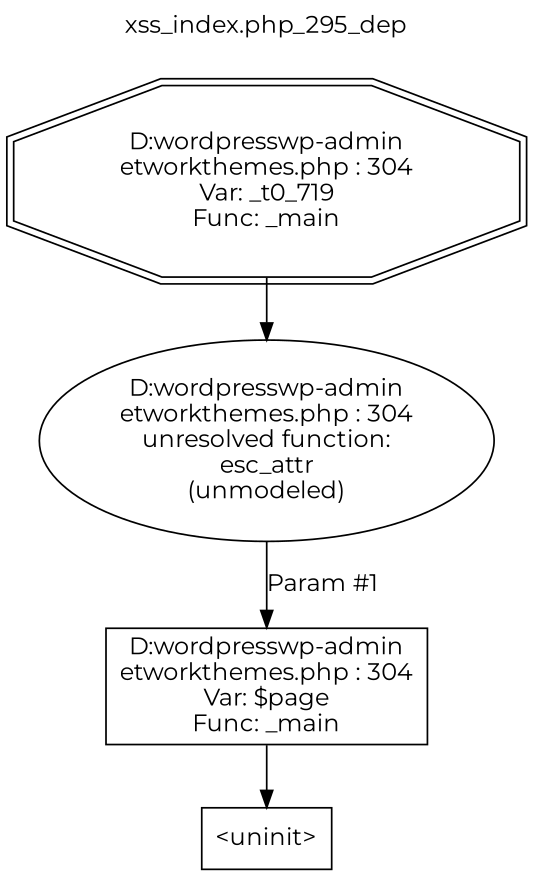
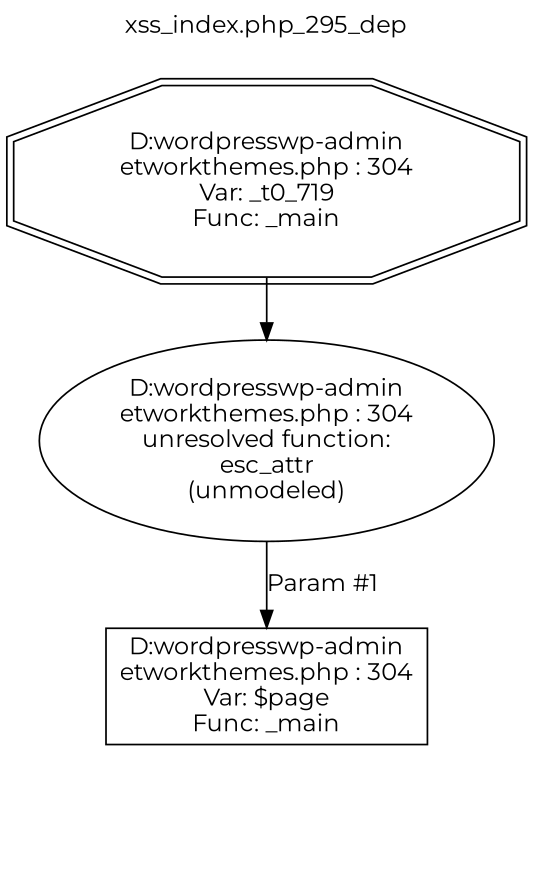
(267, 839) -> none
